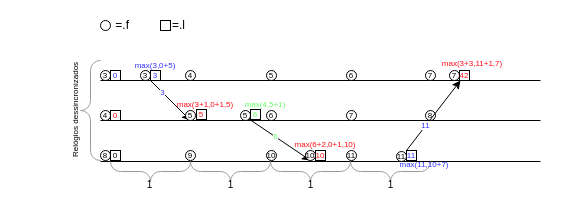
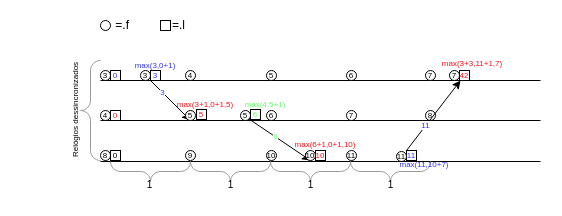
(156, 66) -> (156, 66)
(326, 145) -> (326, 145)
